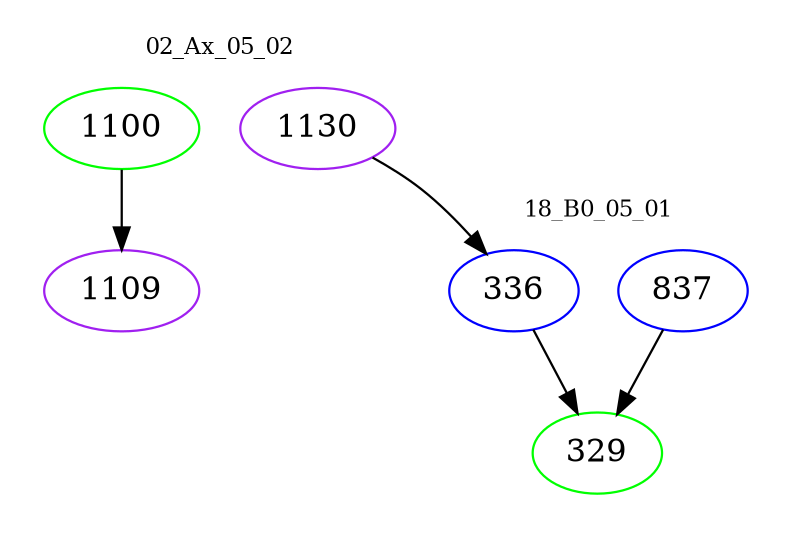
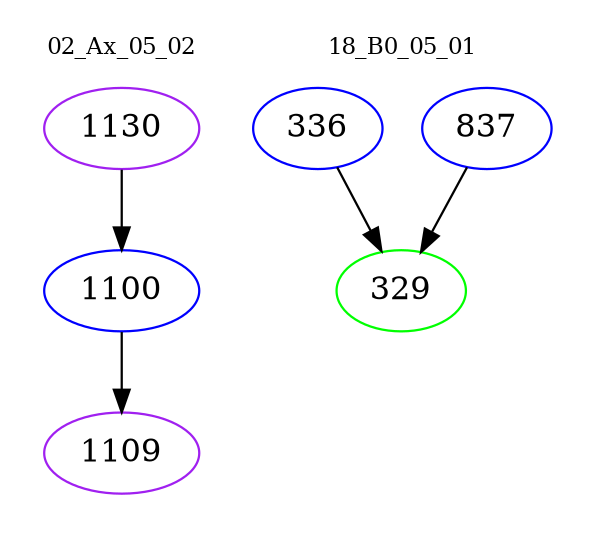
(122, 128) -> (122, 291)
(445, 210) -> (122, 199)
